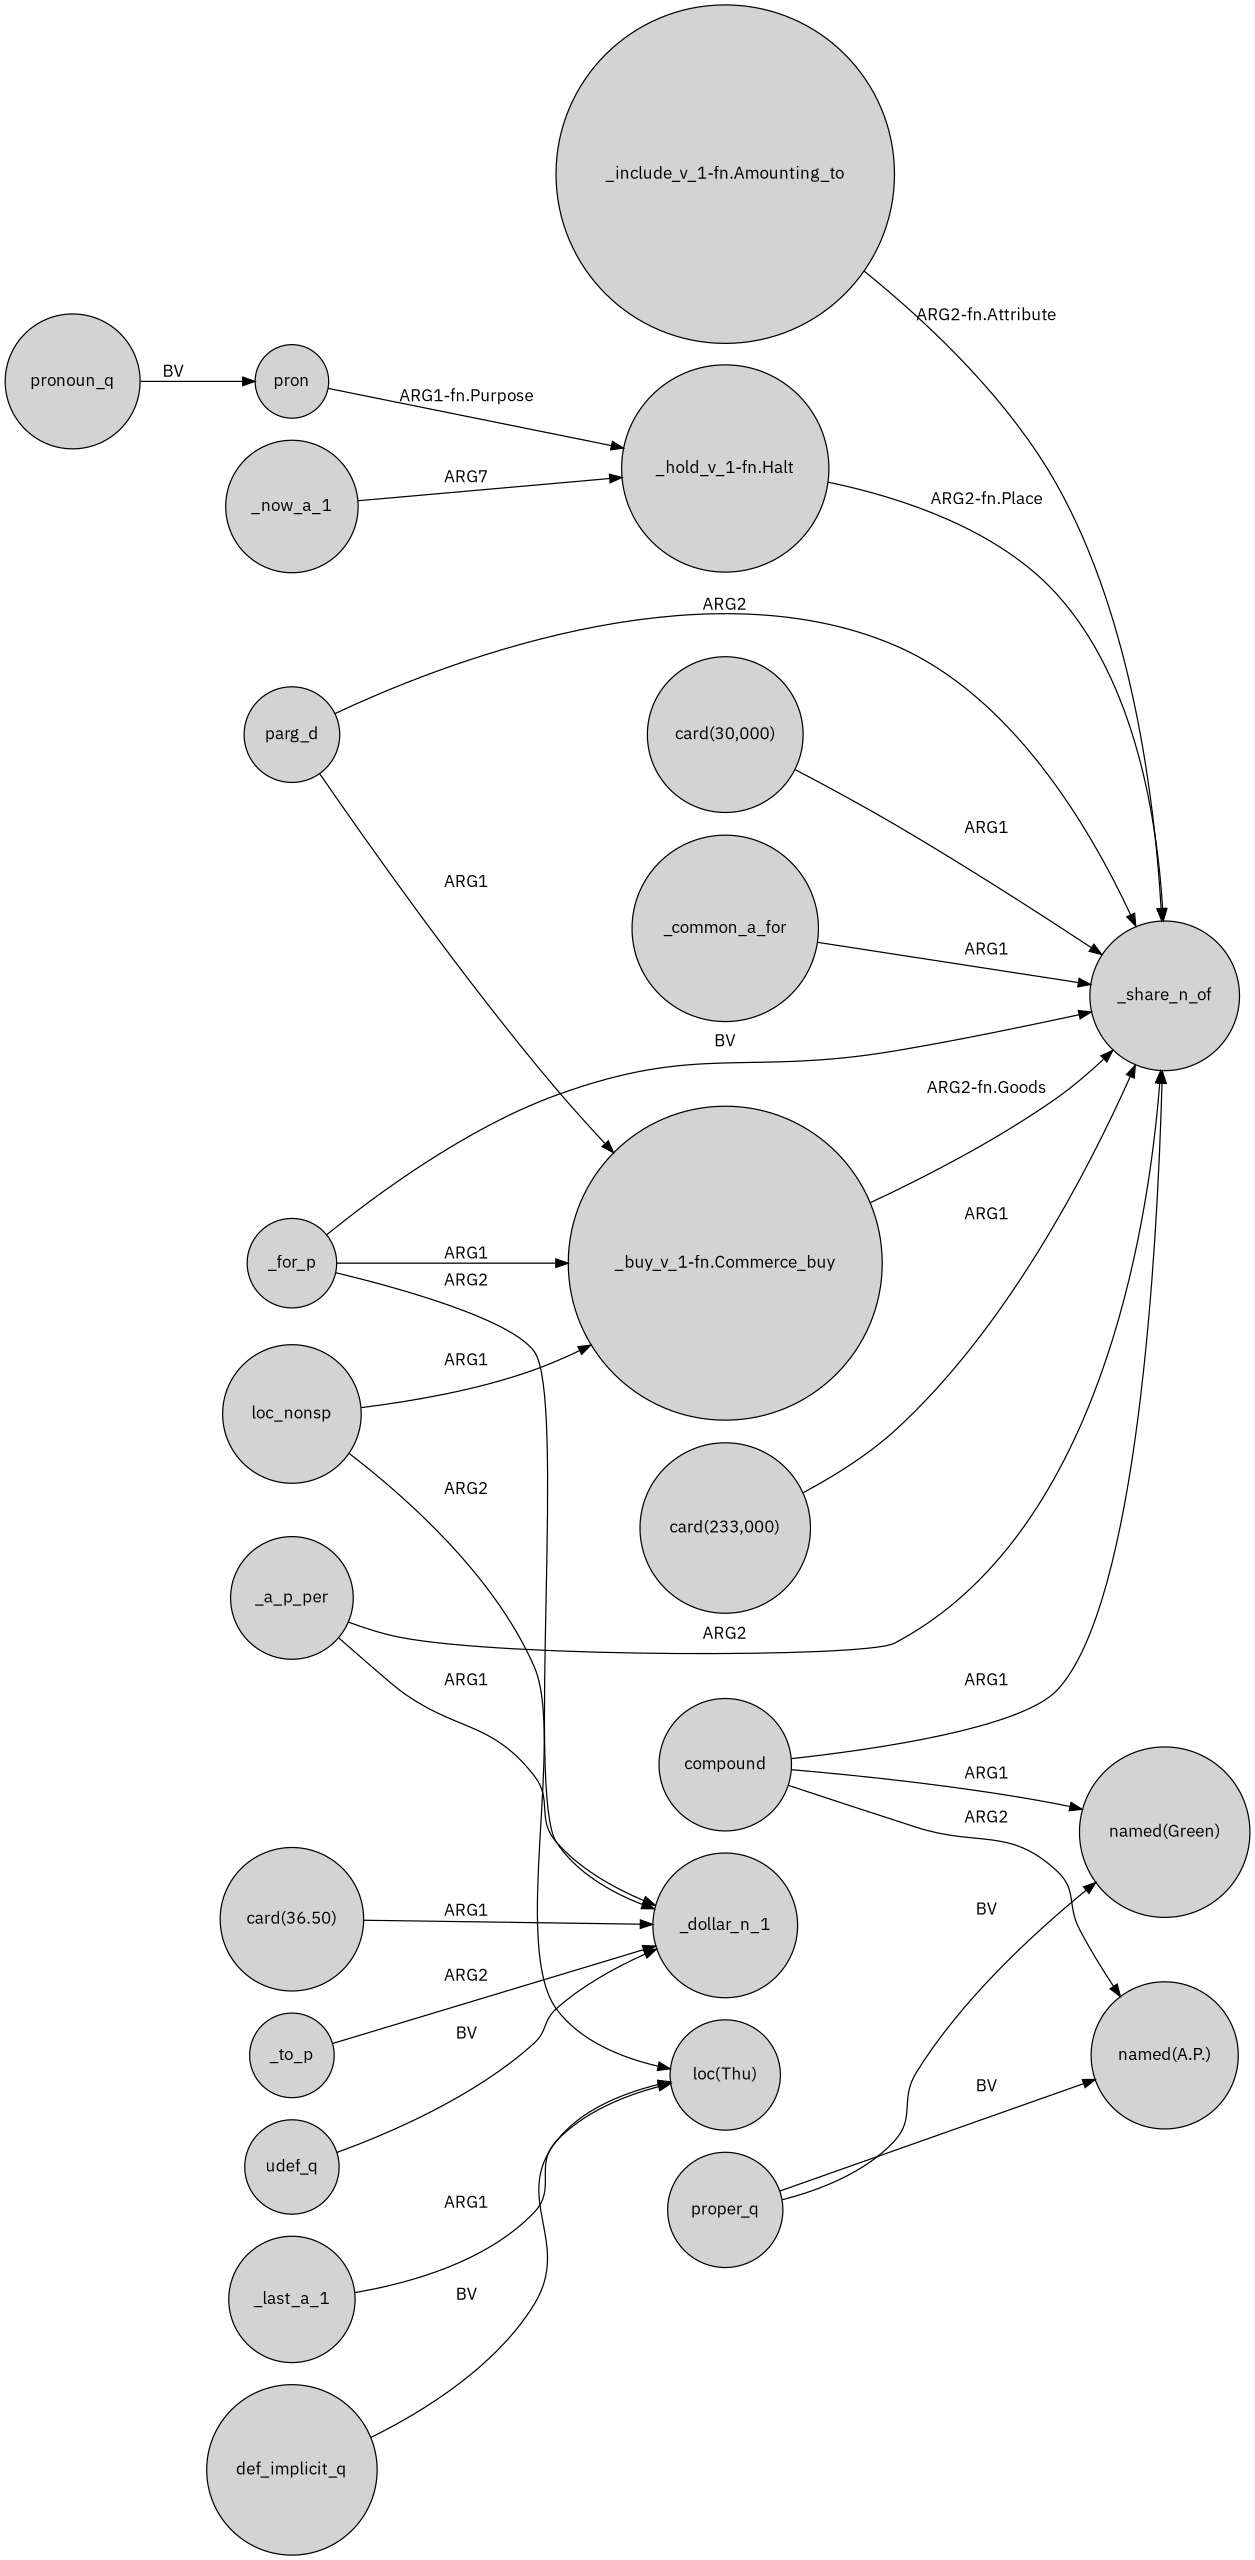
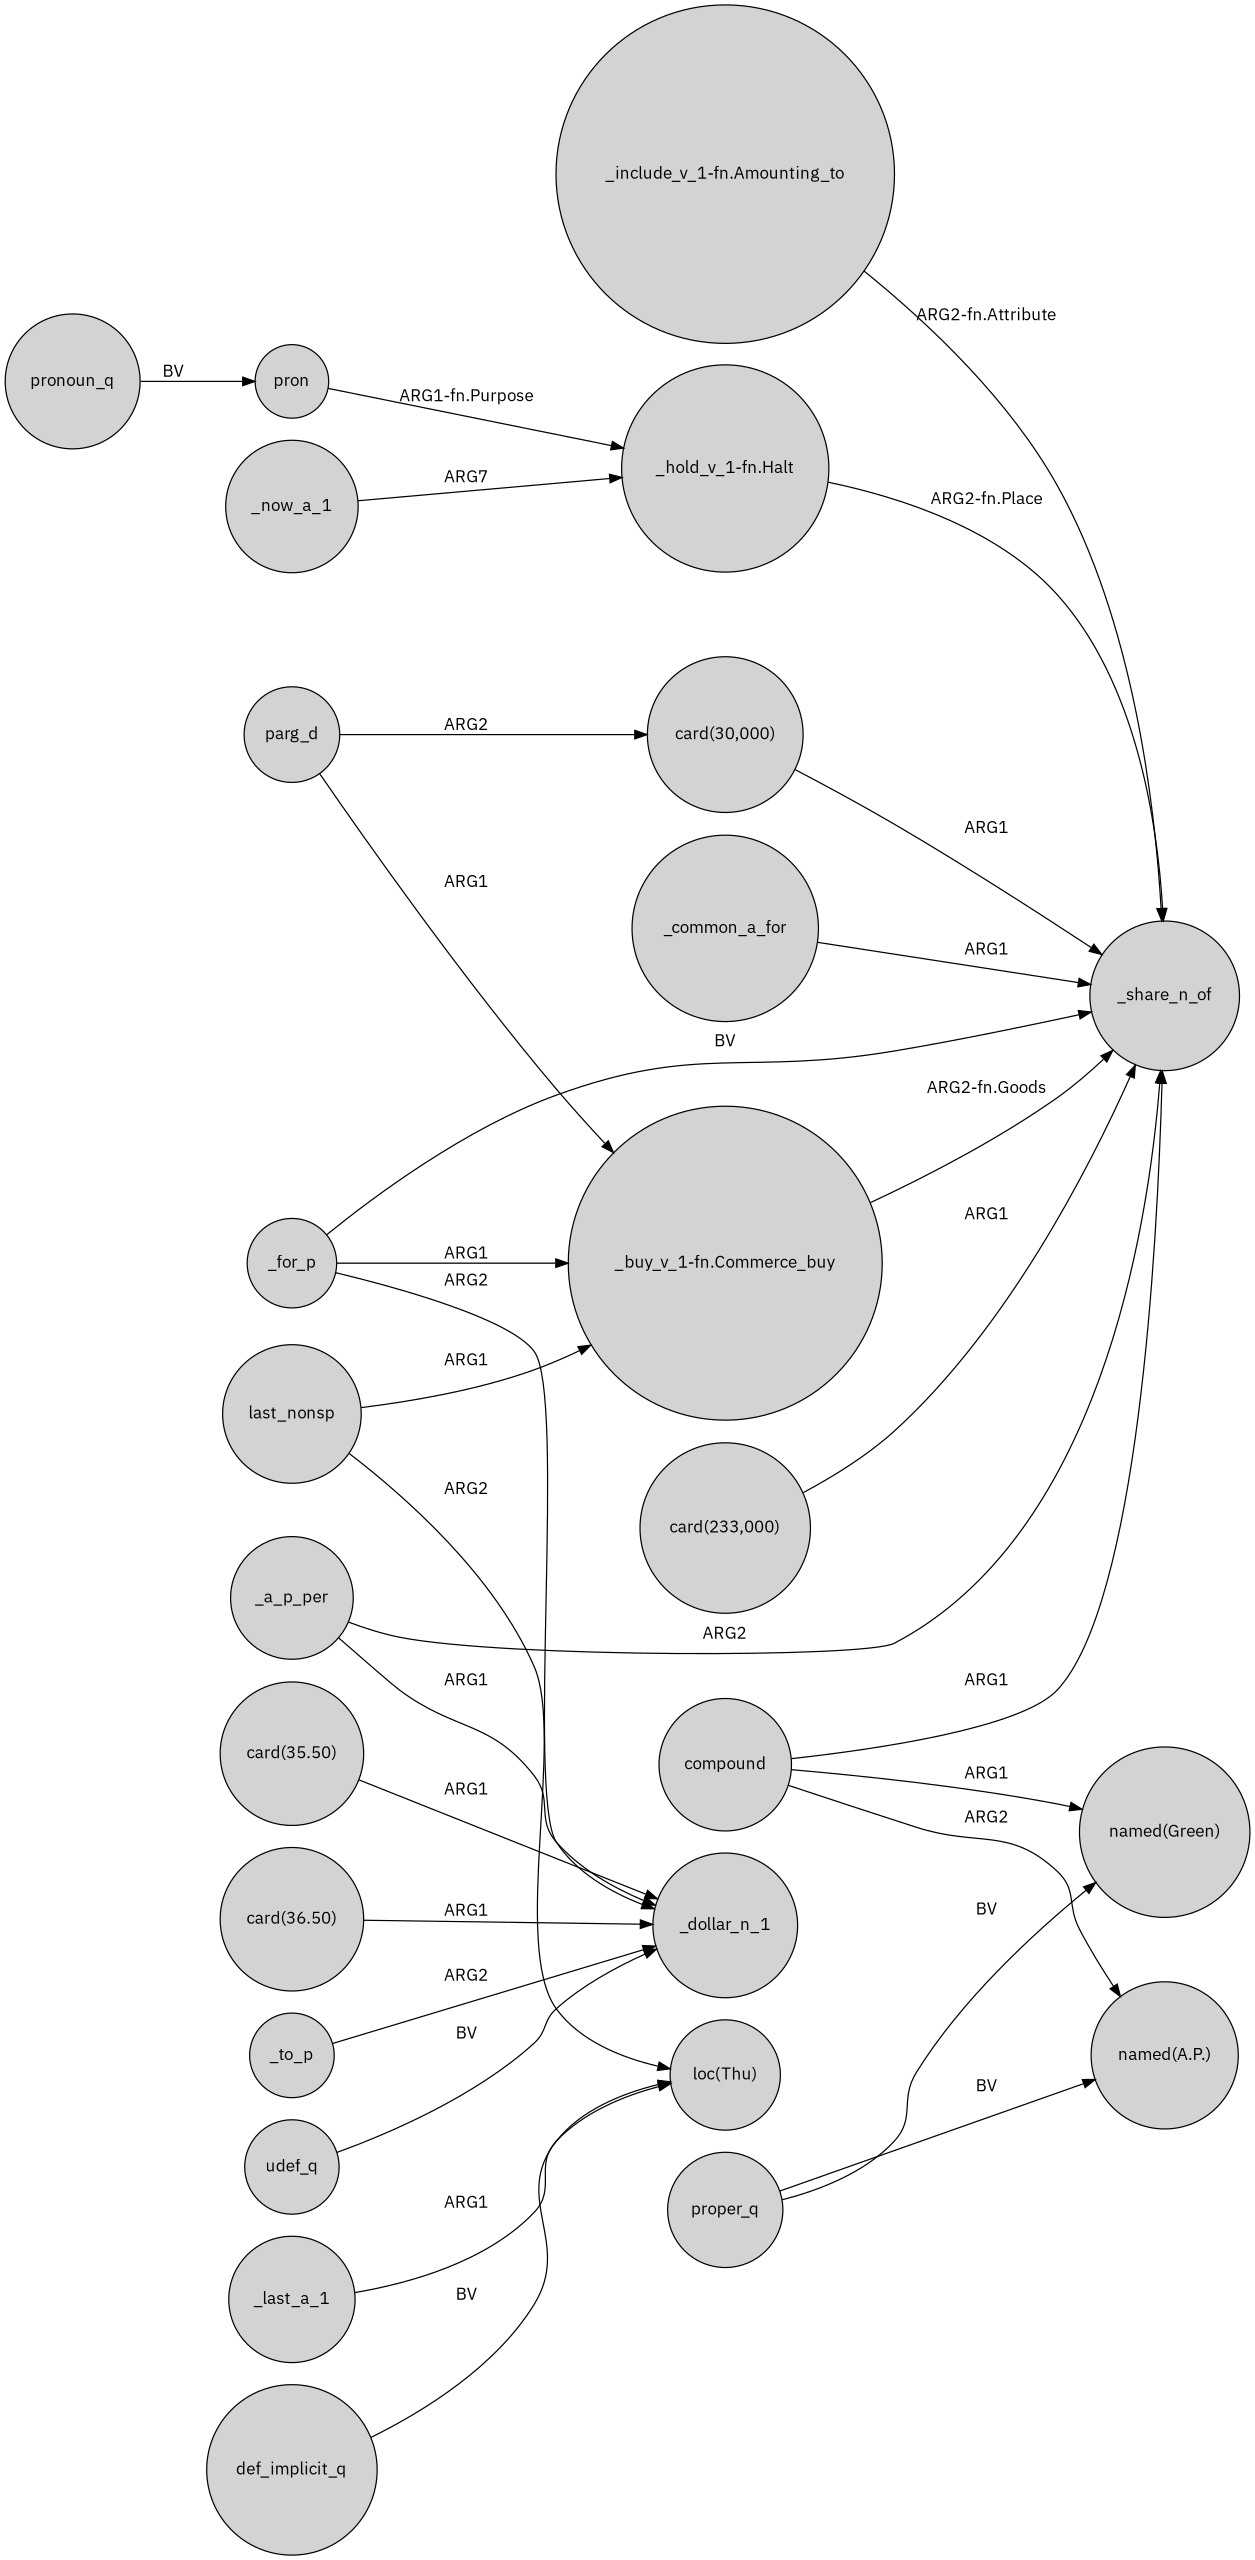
(792, 619) -> (487, 735)
(292, 1414) -> (292, 1414)
none -> (292, 1754)
